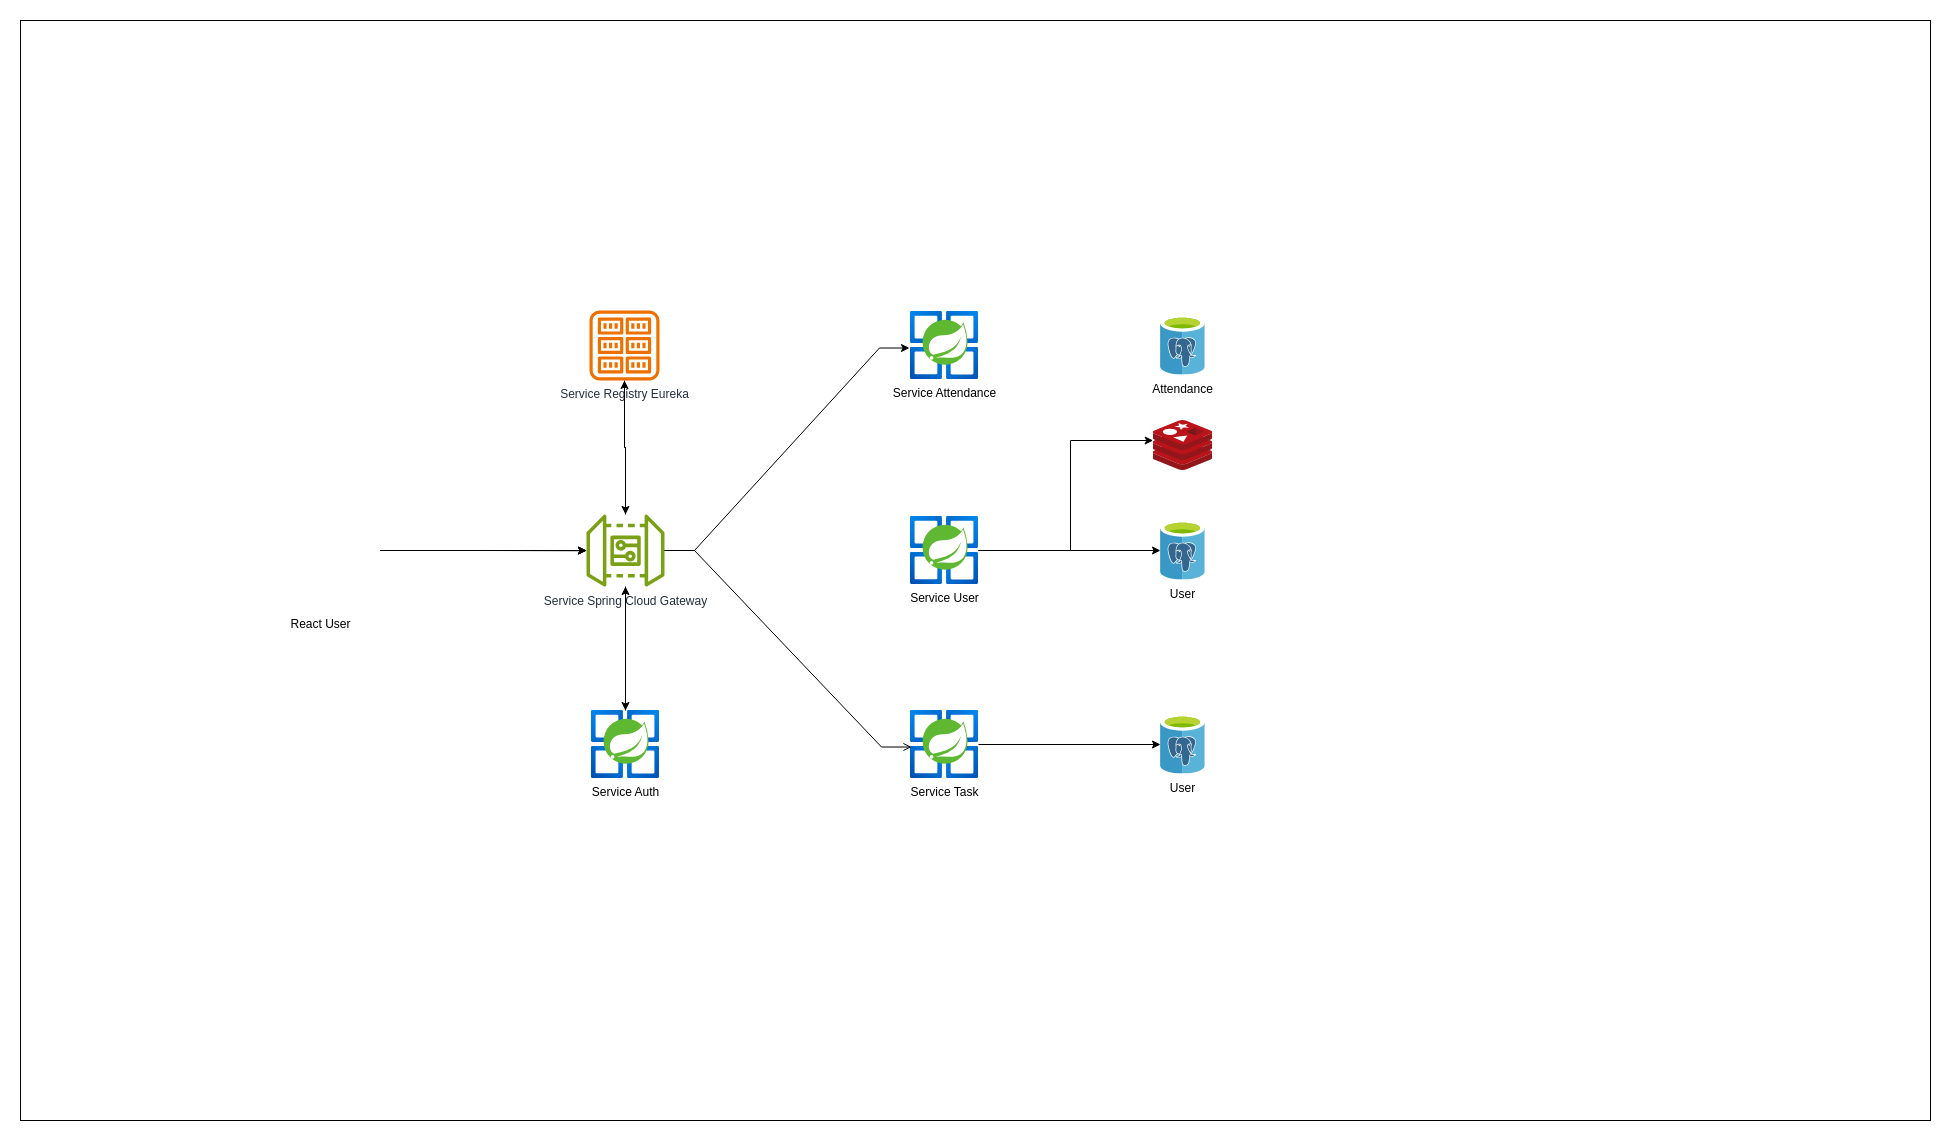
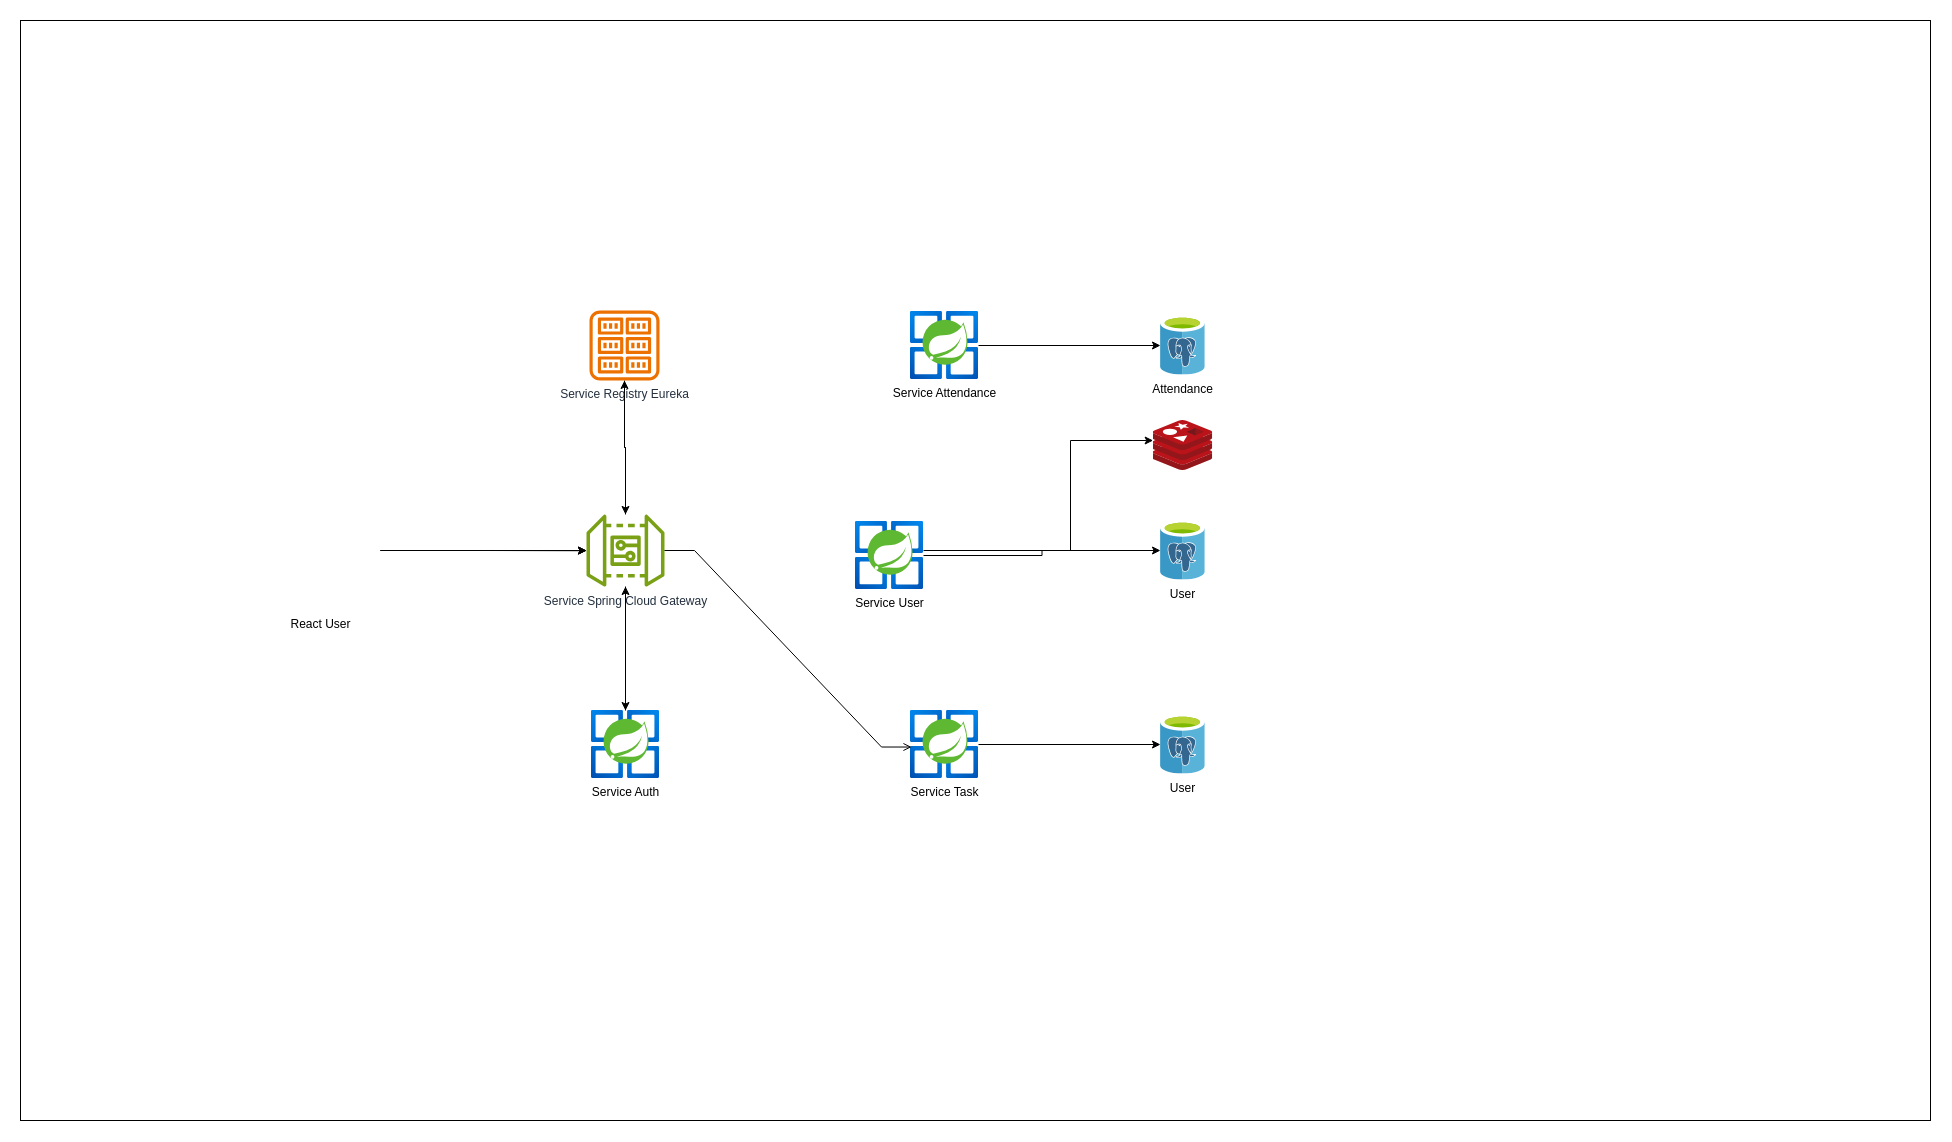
none -> (1066, 346)
(795, 440) -> none
(945, 551) -> (890, 556)
